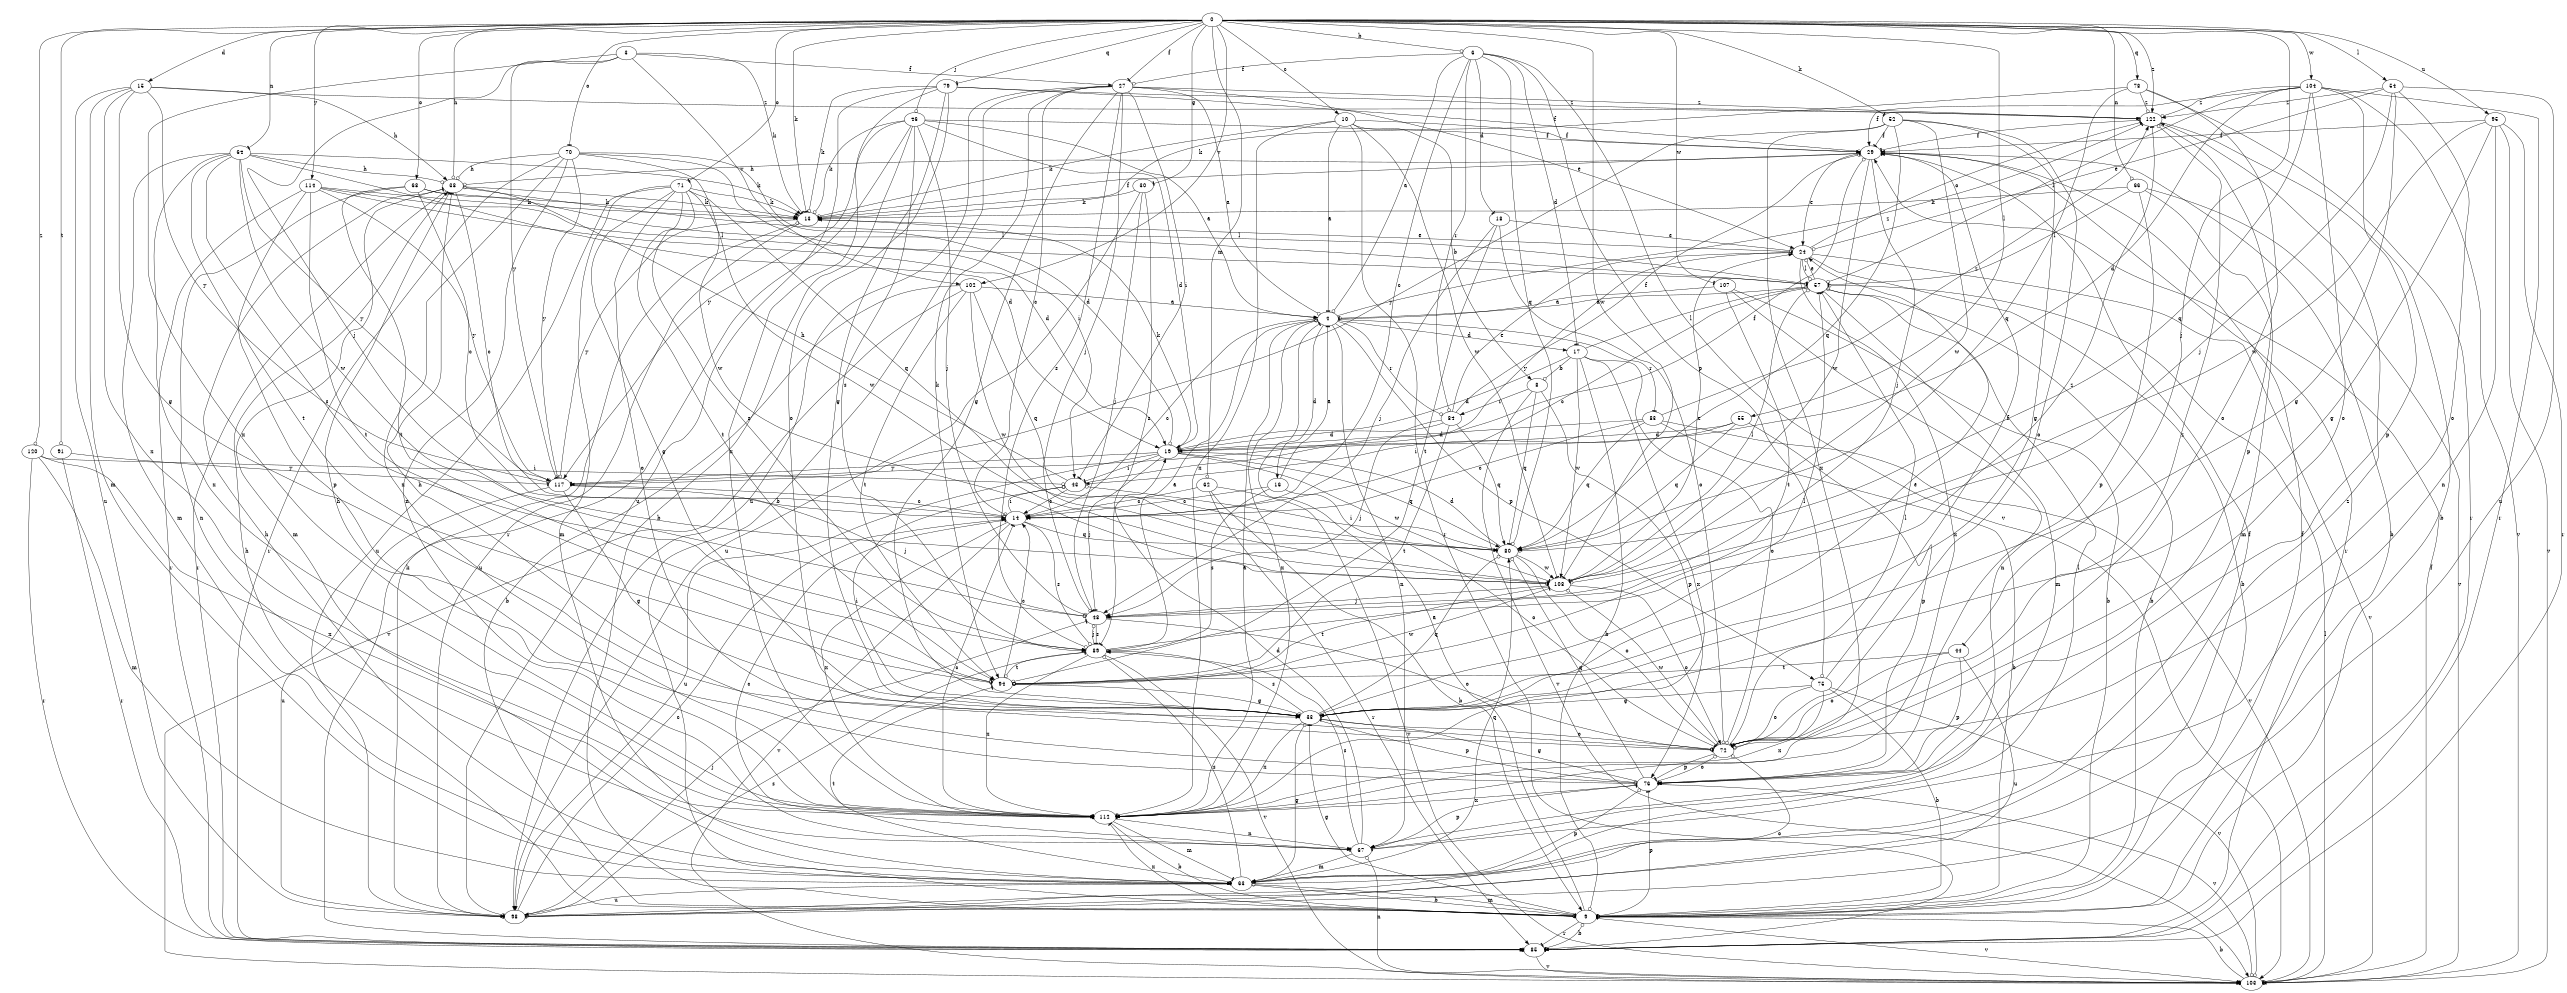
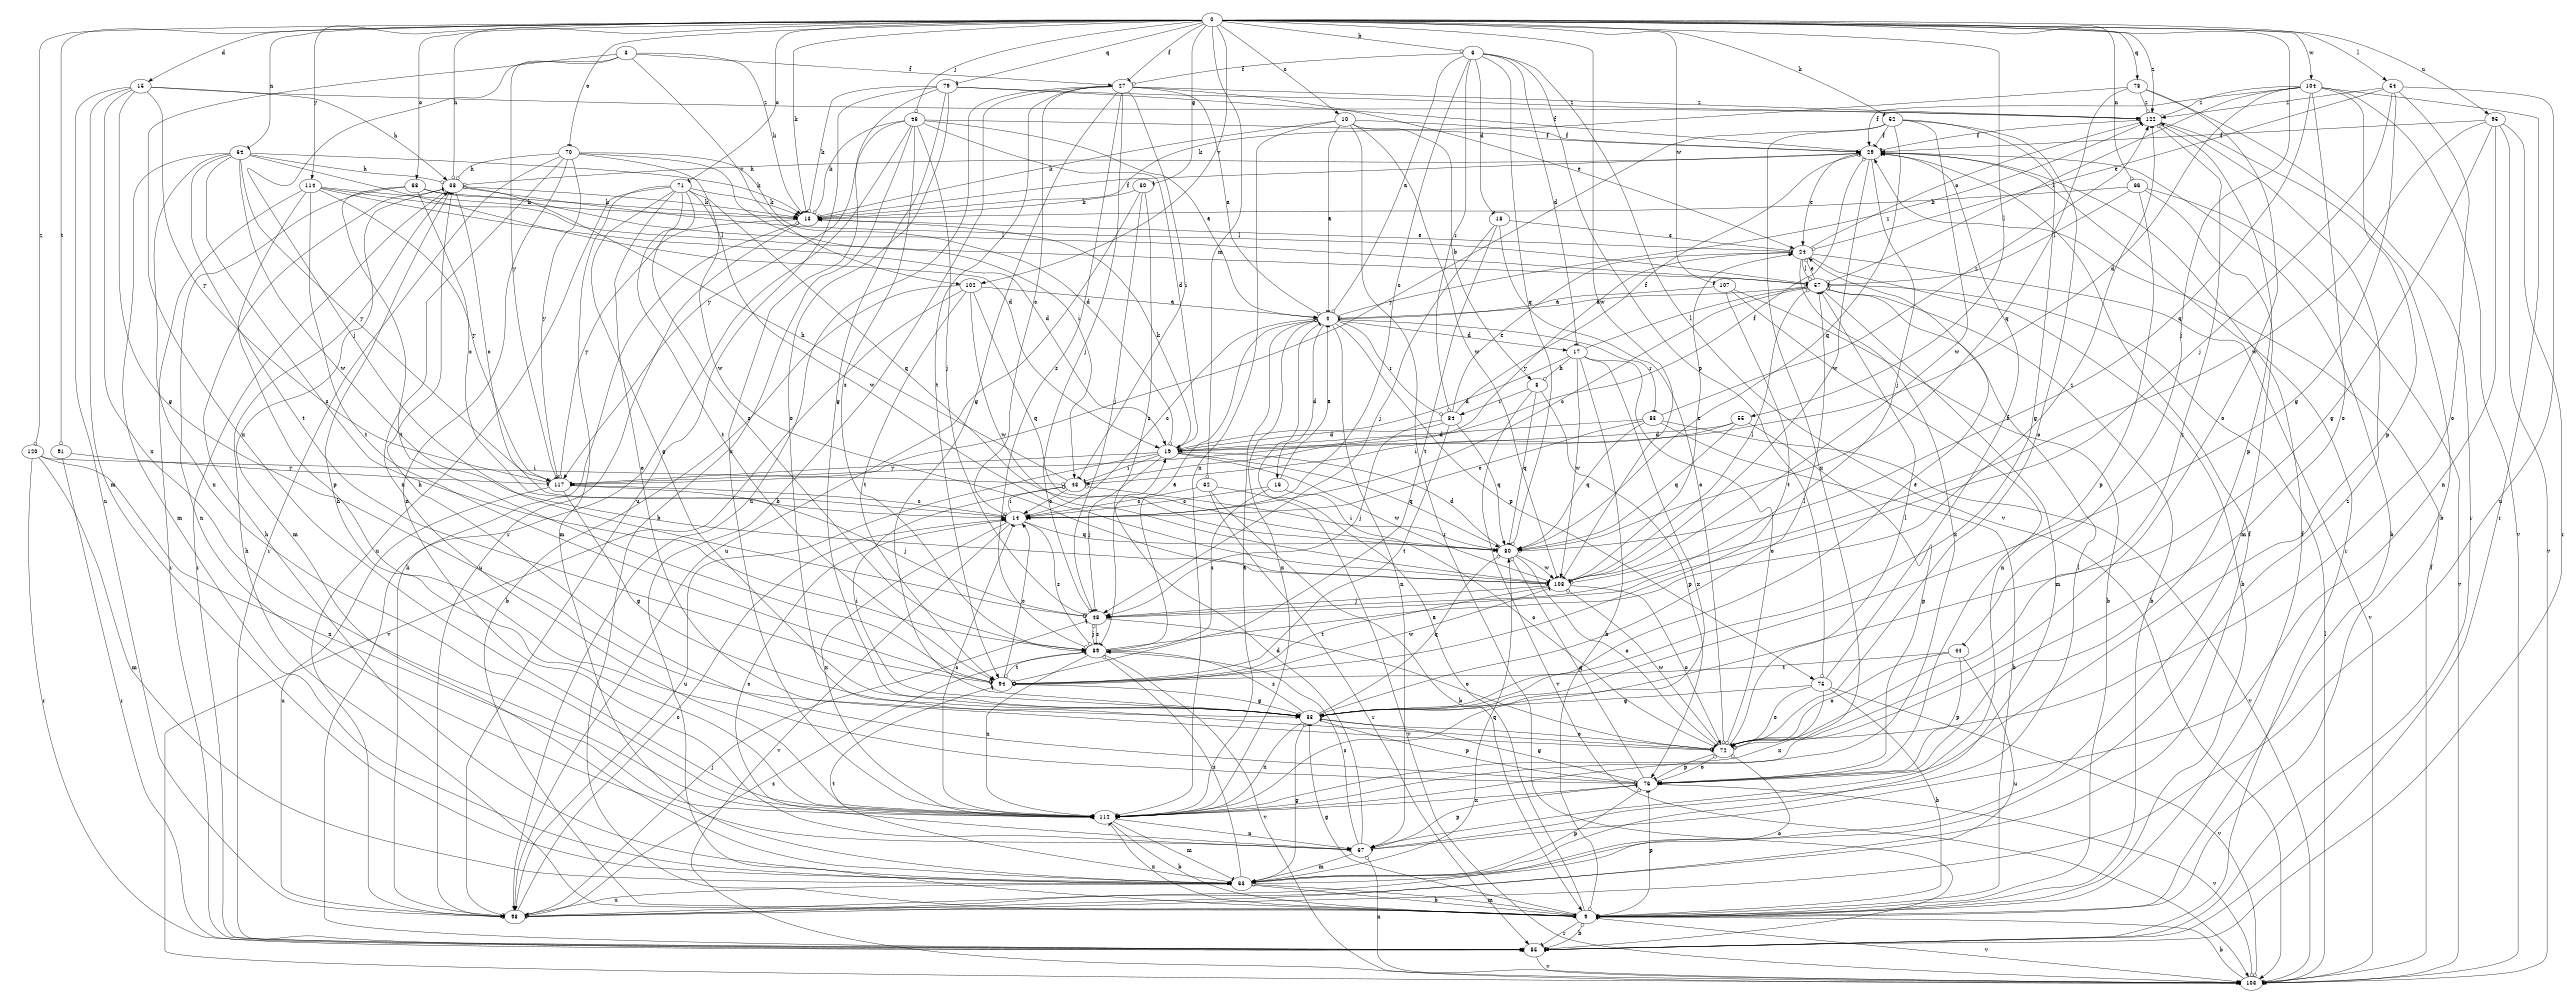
(937, 385) -> (937, 385)
